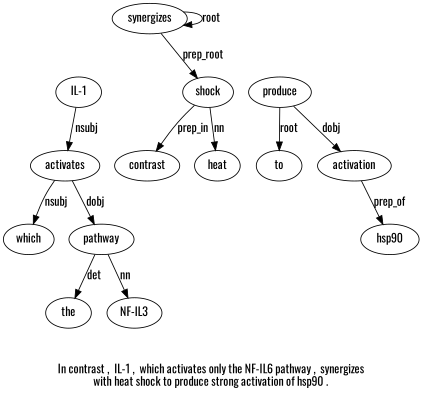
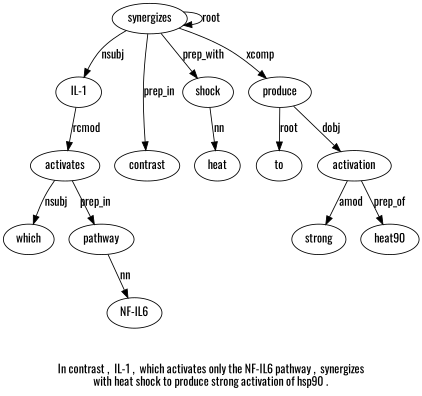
none -> (222, 46)
none -> (104, 47)
(203, 55) -> (203, 55)
(177, 124) -> (143, 88)
(87, 129) -> (87, 129)
(96, 203) -> (96, 203)
none -> (319, 239)
(390, 239) -> (390, 239)
(69, 313) -> none
(134, 313) -> (134, 313)
